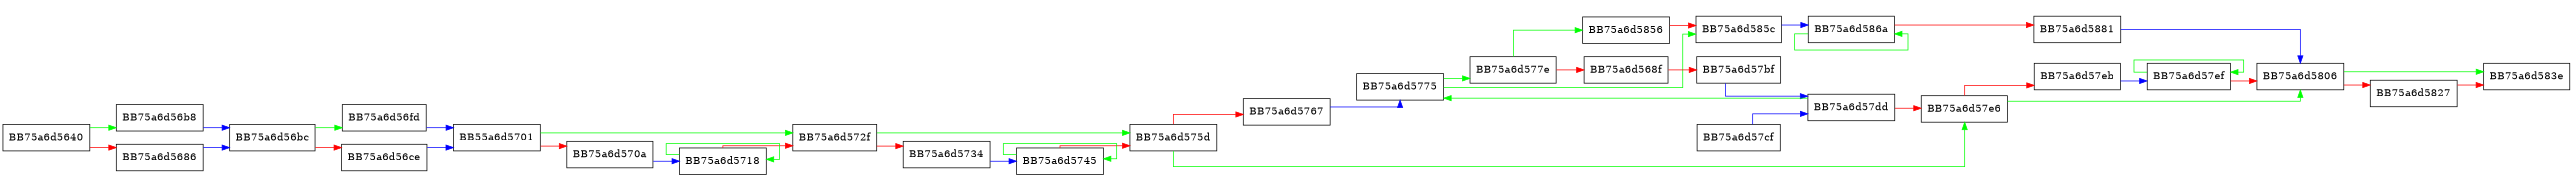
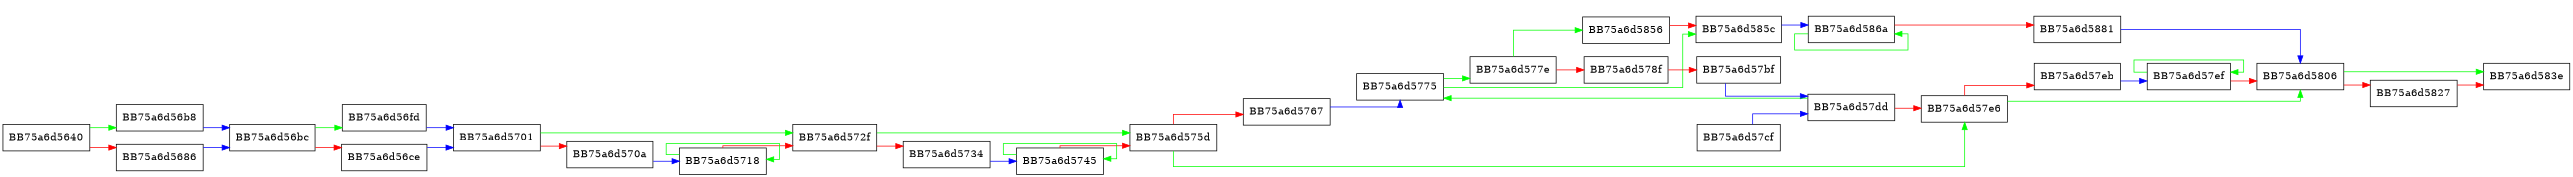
(1626, 70) -> (1626, 70)
(497, 138) -> (497, 138)
